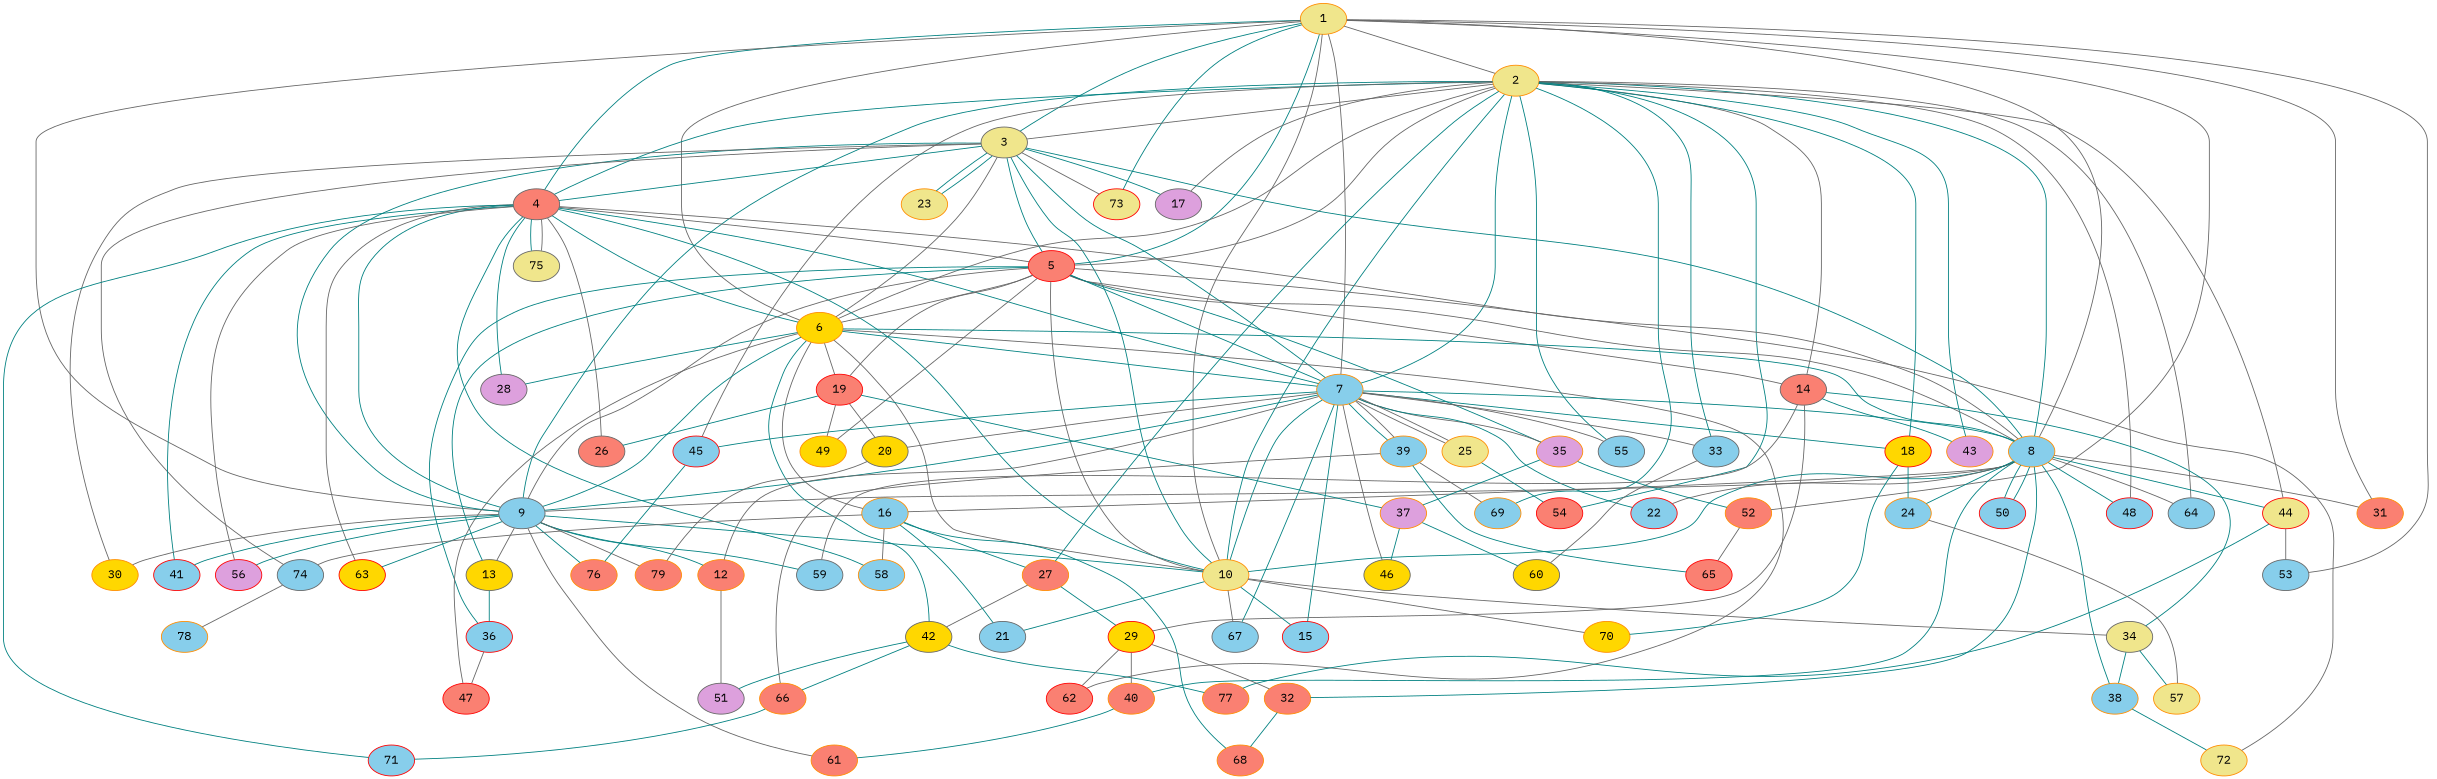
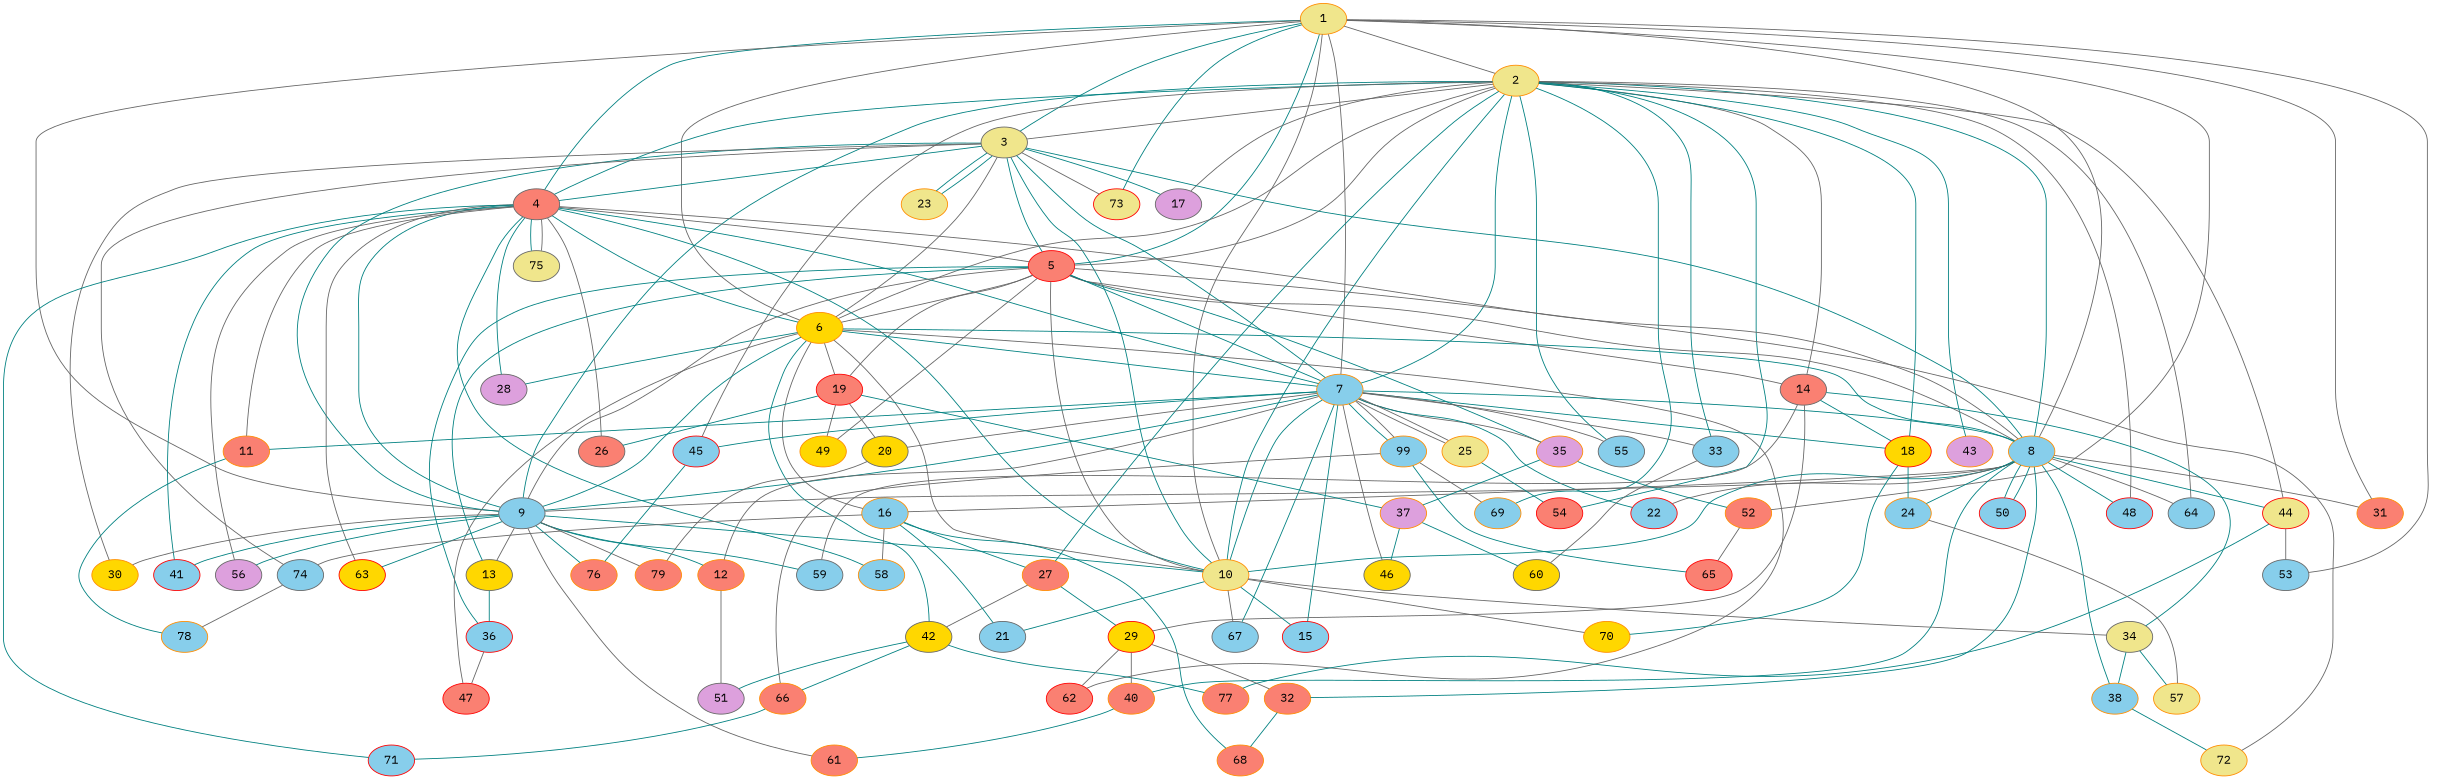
(1917, 428) -> (1856, 421)
none -> (246, 451)
(1403, 451) -> (1403, 451)
(239, 575) -> (239, 575)
